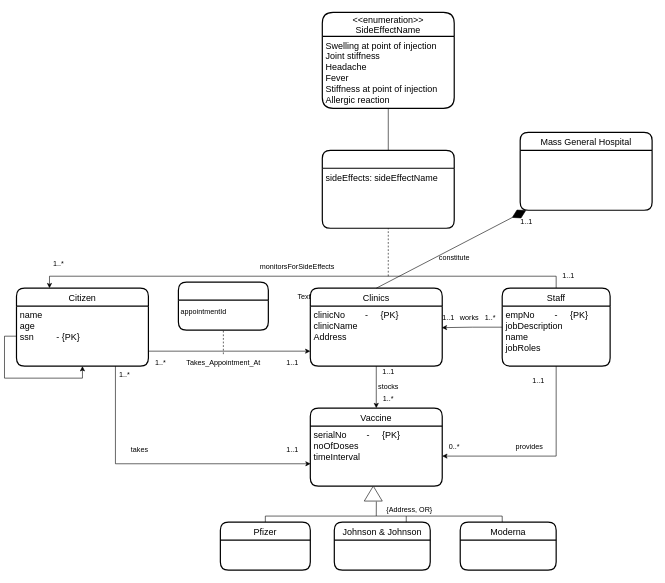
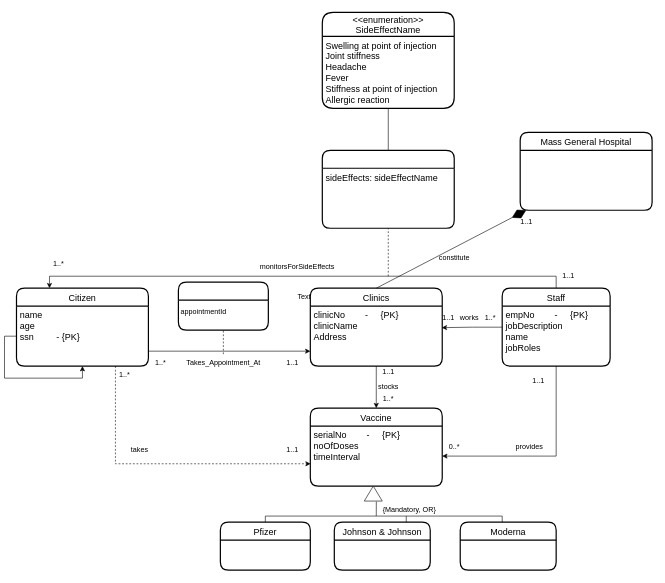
(163, 464) -> (163, 464)
(410, 510) -> (410, 510)
